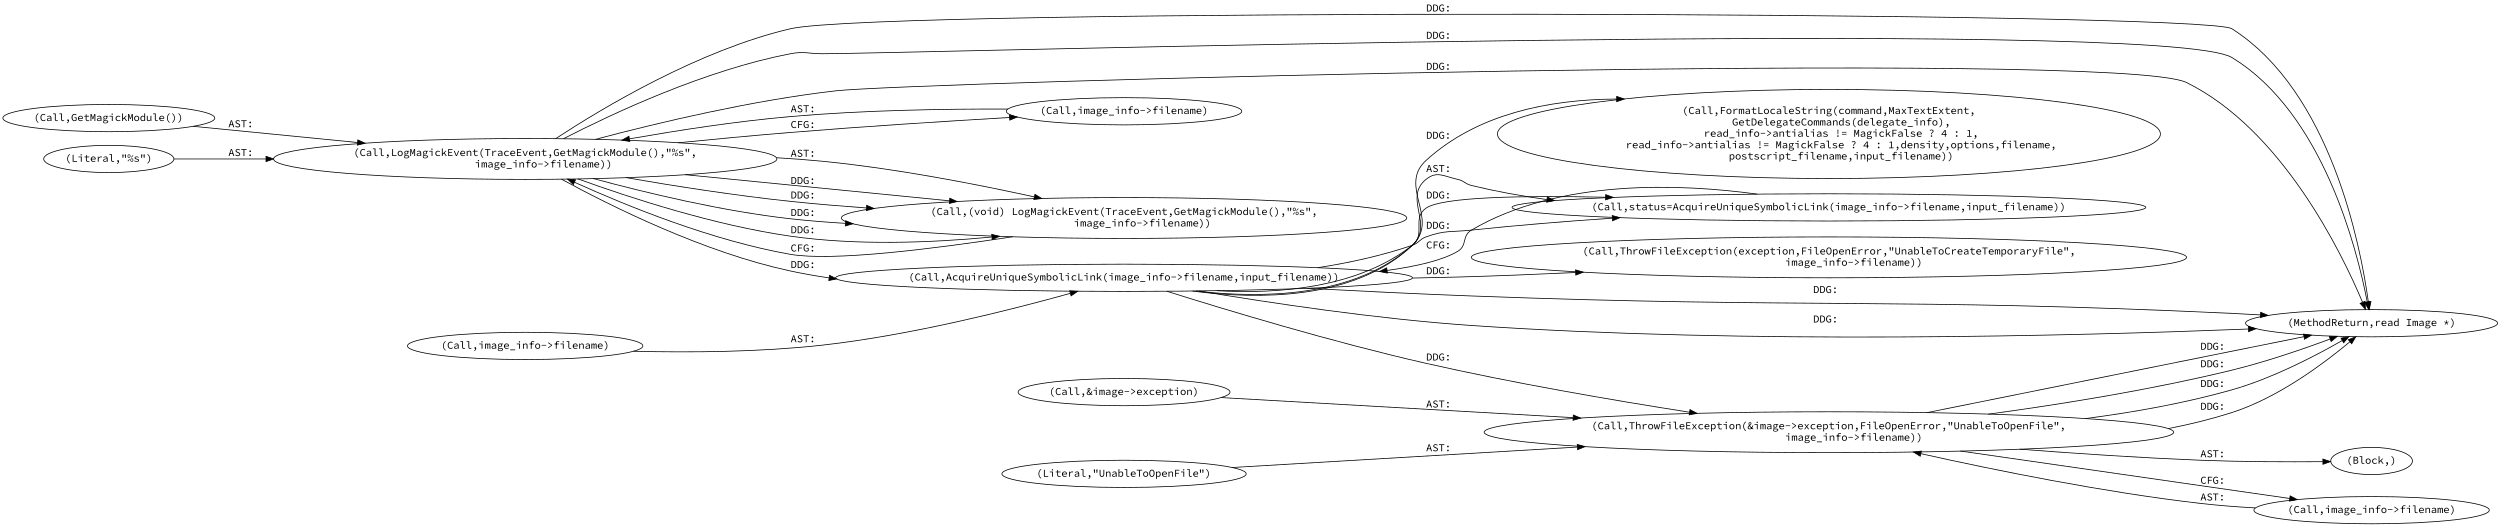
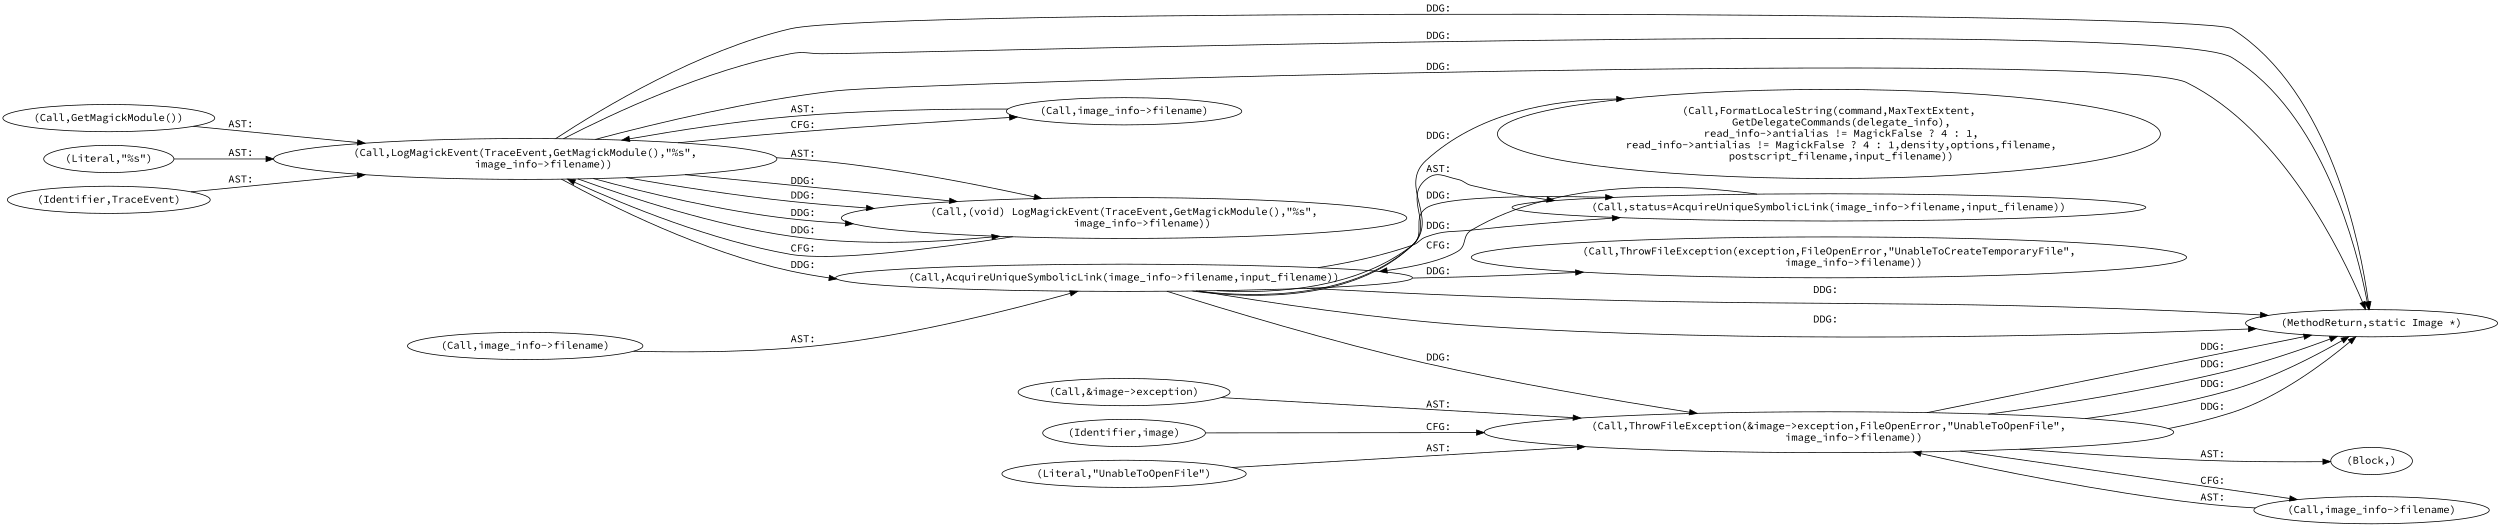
none -> (109, 200)
(2372, 323) -> (2372, 323)
none -> (1124, 433)
